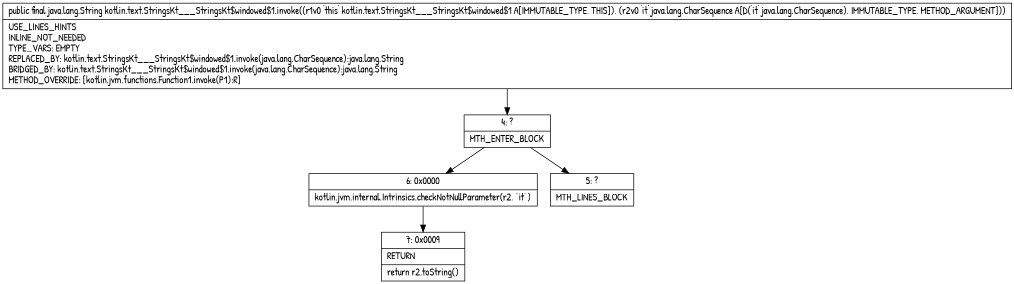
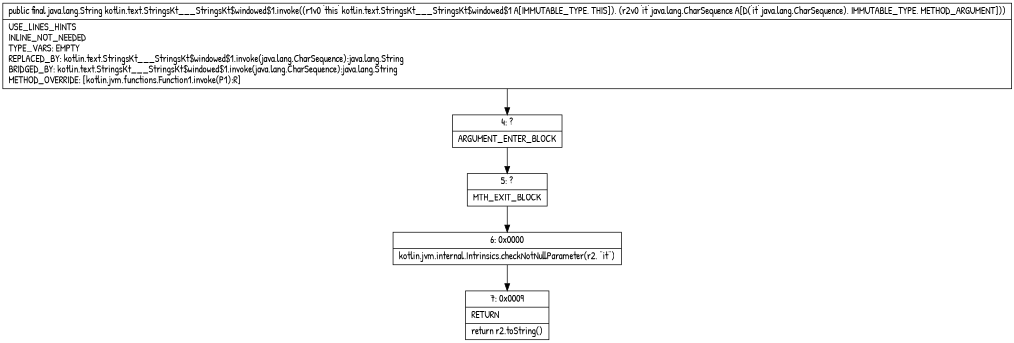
(507, 139) -> (507, 139)
(468, 158) -> (507, 216)
(592, 198) -> (507, 198)
